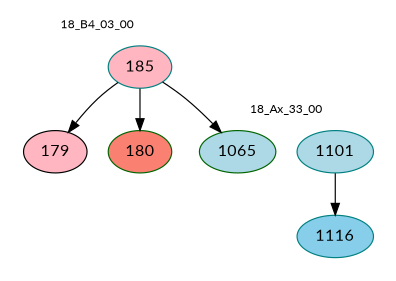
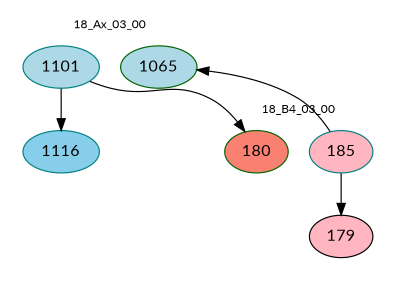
(140, 104) -> (168, 90)
(286, 110) -> (110, 25)
